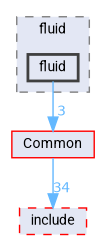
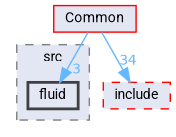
(53, 30) -> (53, 58)
(53, 101) -> (76, 54)
